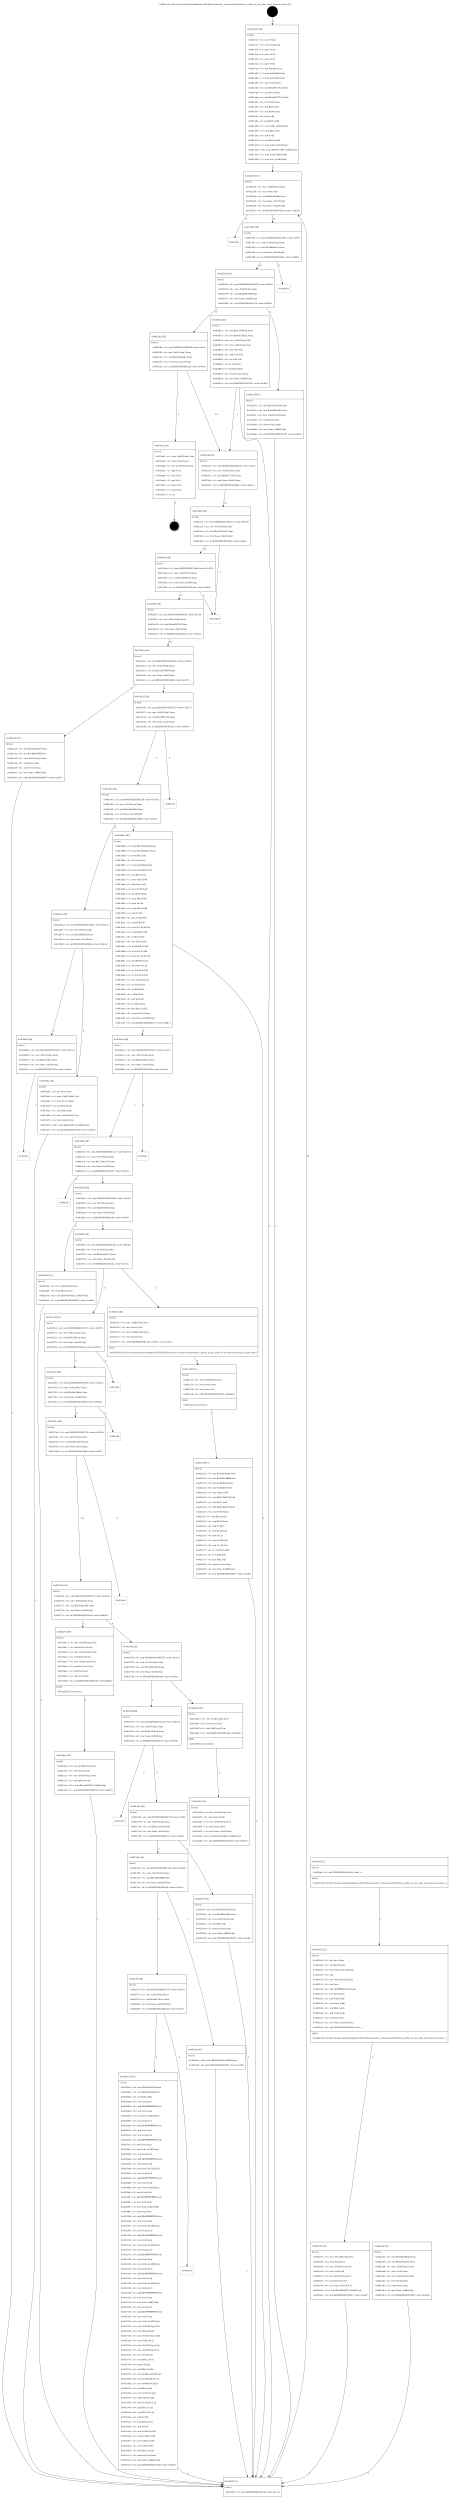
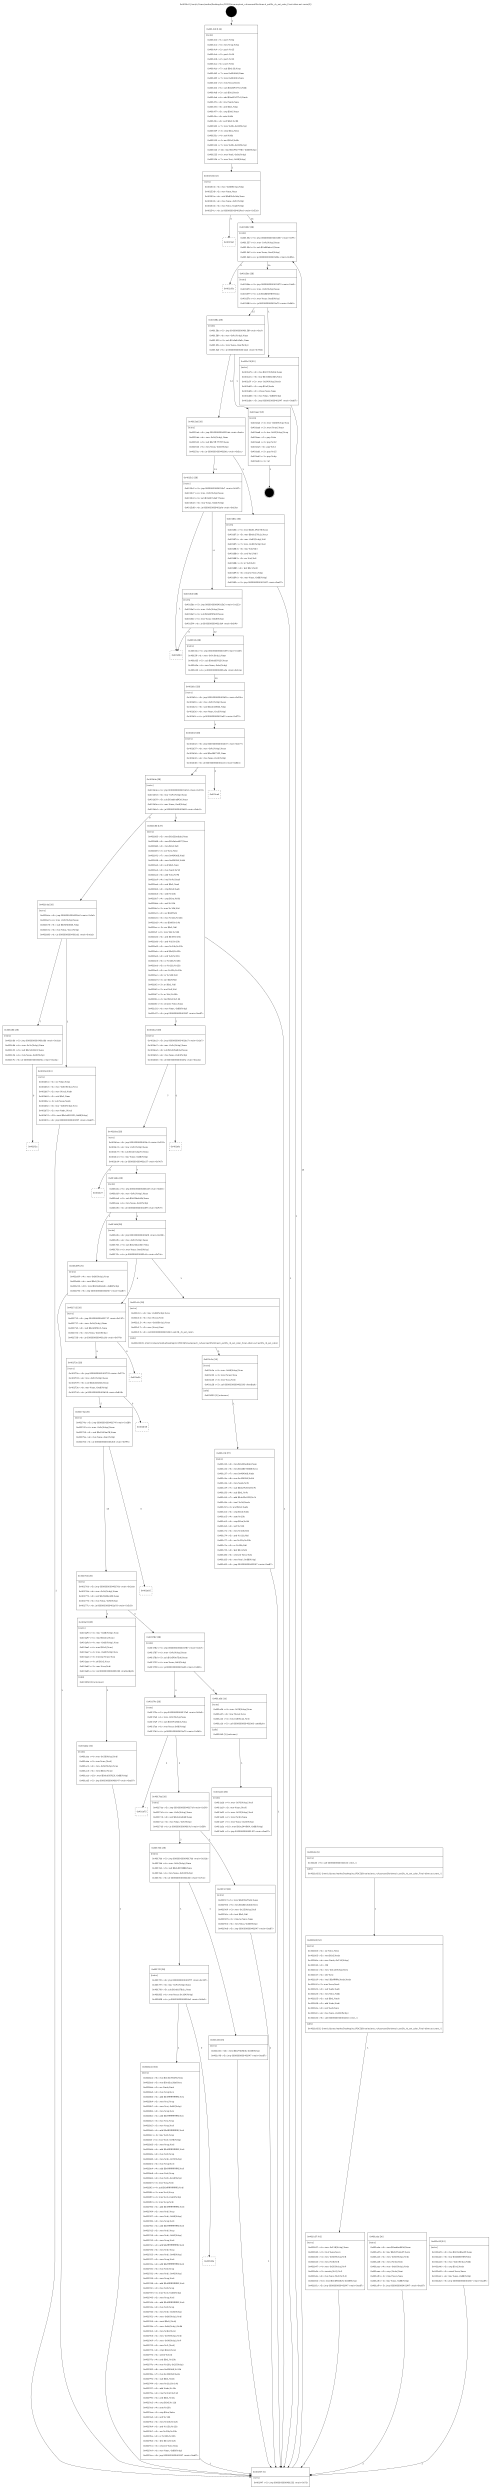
(233, 419) -> (247, 483)
(101, 710) -> none
(306, 1349) -> (301, 1365)
